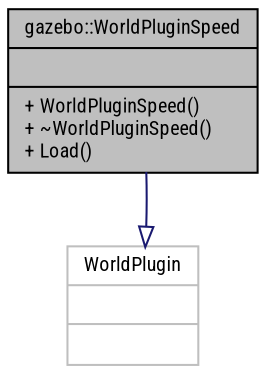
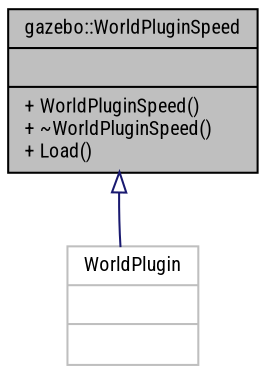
(147, 199) -> (119, 220)
